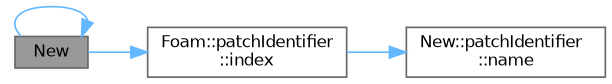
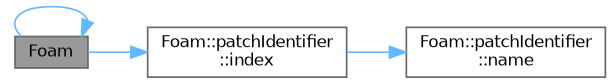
(51, 52) -> (51, 52)
(506, 52) -> (506, 52)
